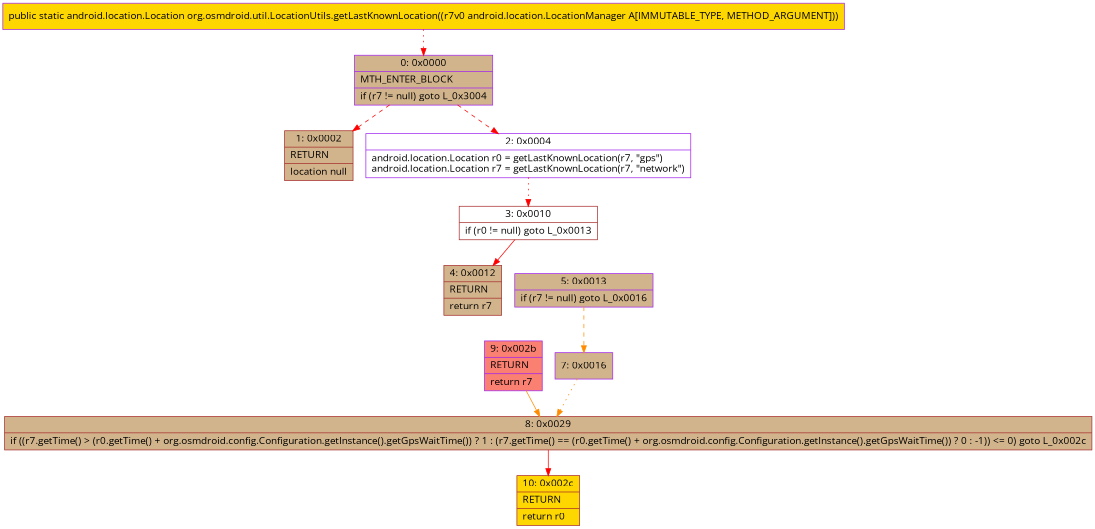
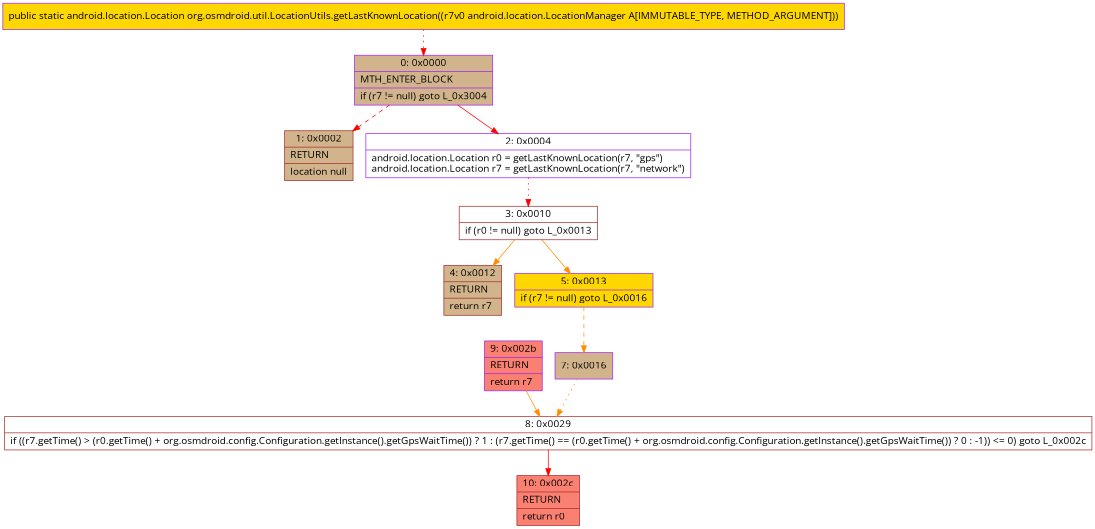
(475, 117) -> (475, 117)
(506, 250) -> (506, 250)
none -> (554, 254)
(584, 290) -> (584, 290)
(548, 433) -> (548, 433)
(548, 501) -> (548, 501)
